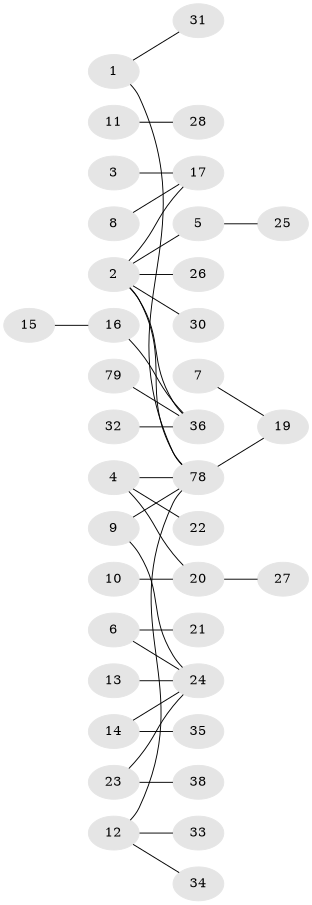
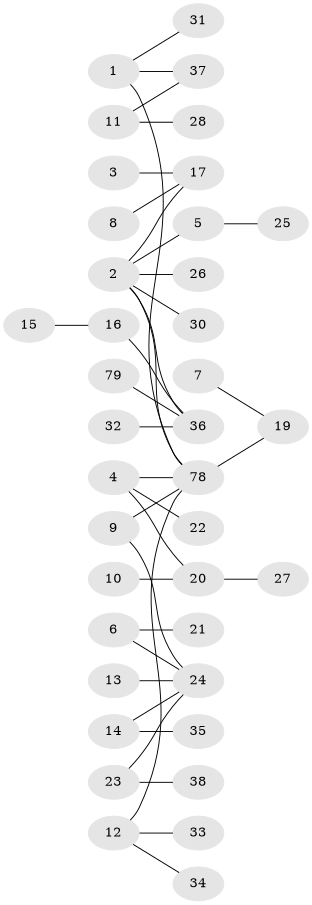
none -> (198, 71)
